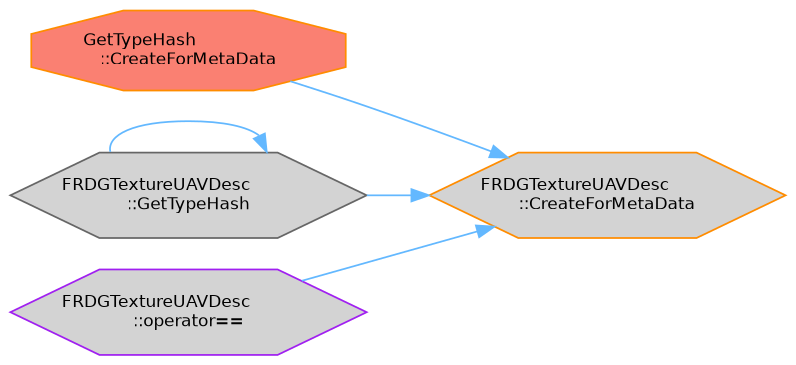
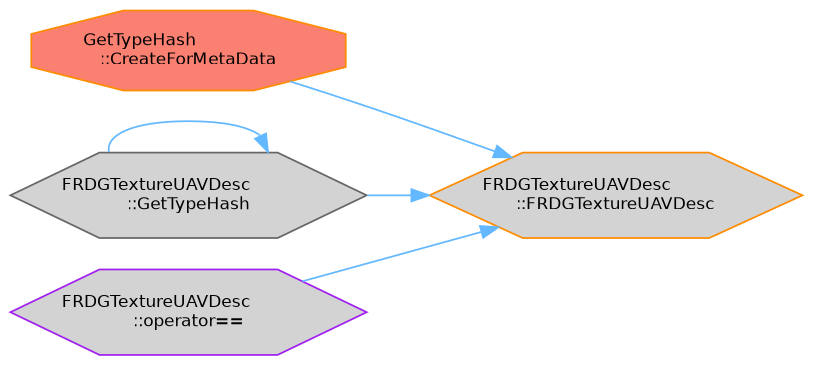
(607, 195) -> (616, 195)
